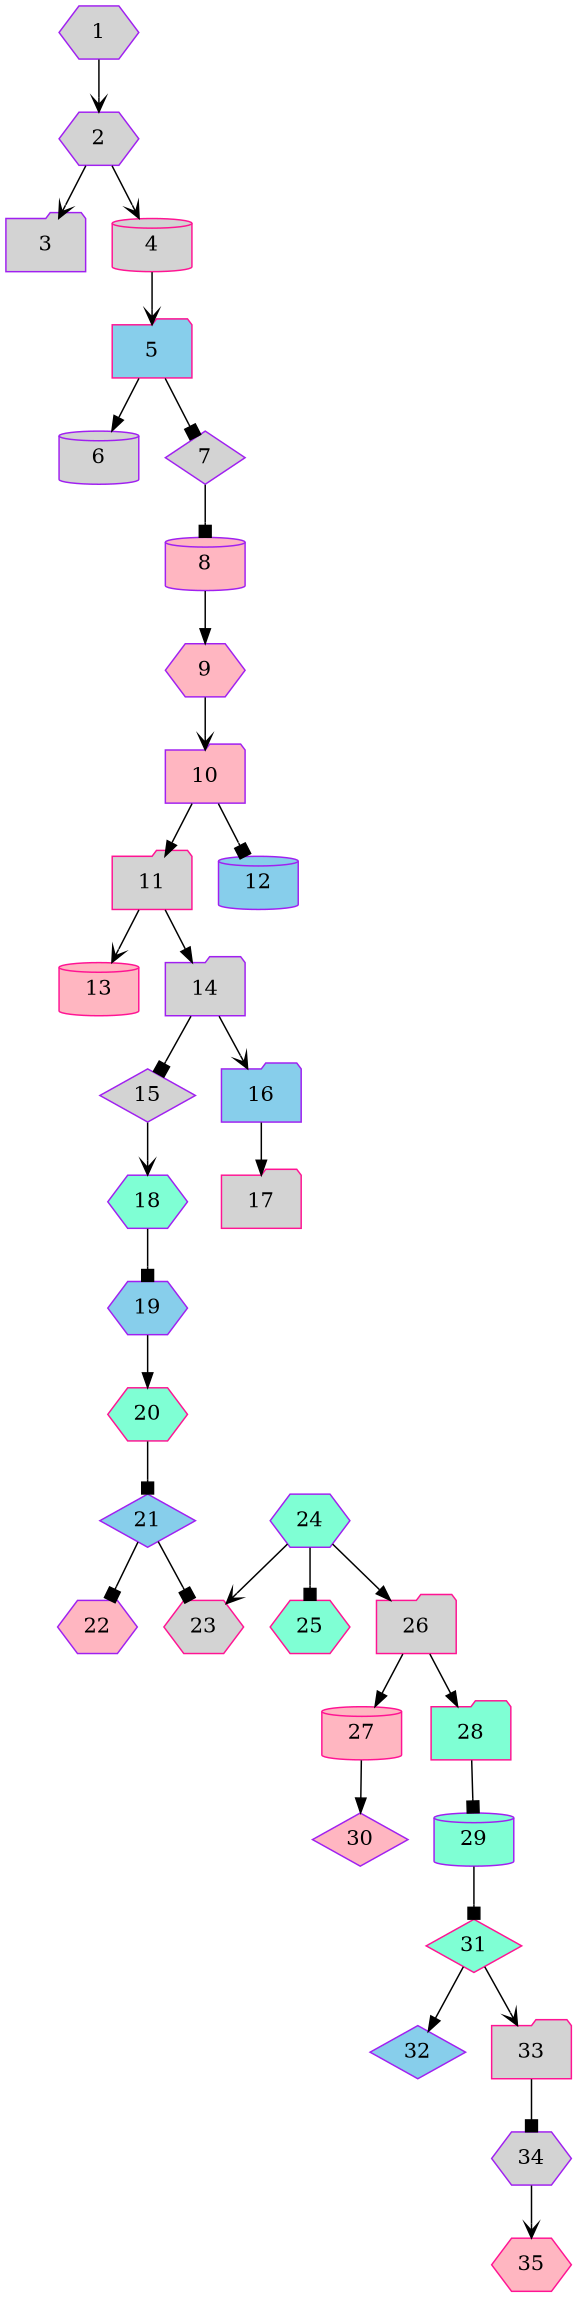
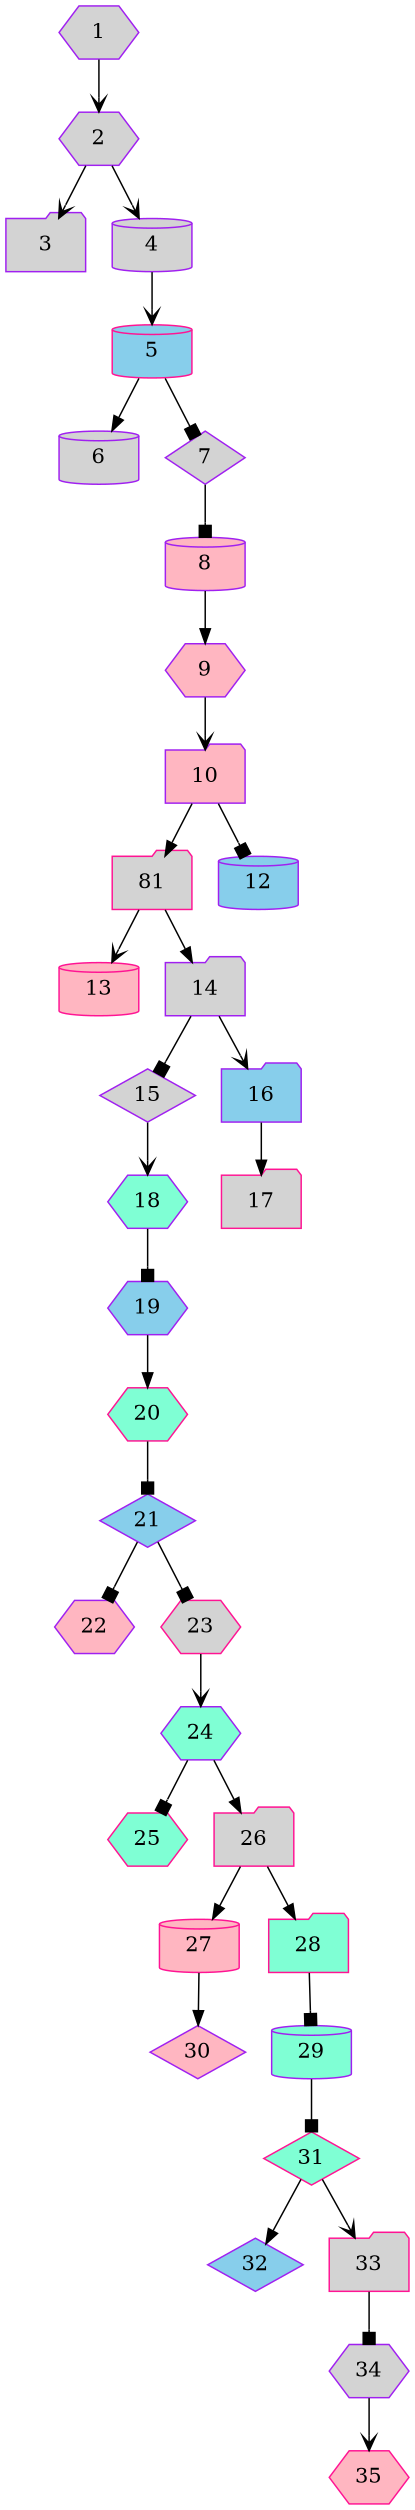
(152, 245) -> (152, 245)
(152, 351) -> (152, 351)
(152, 883) -> (152, 883)
(262, 1569) -> (201, 1673)
